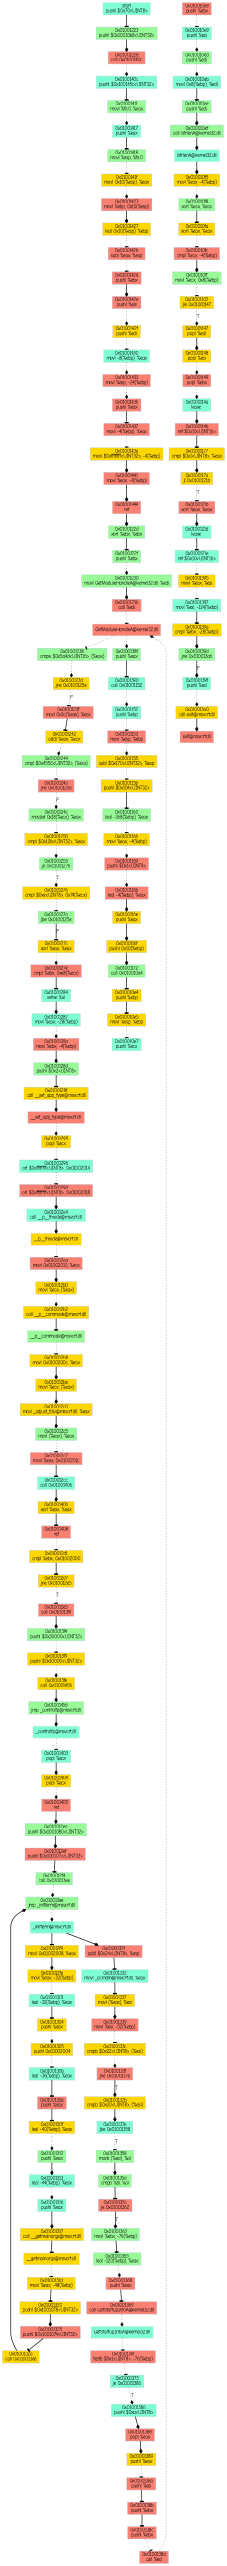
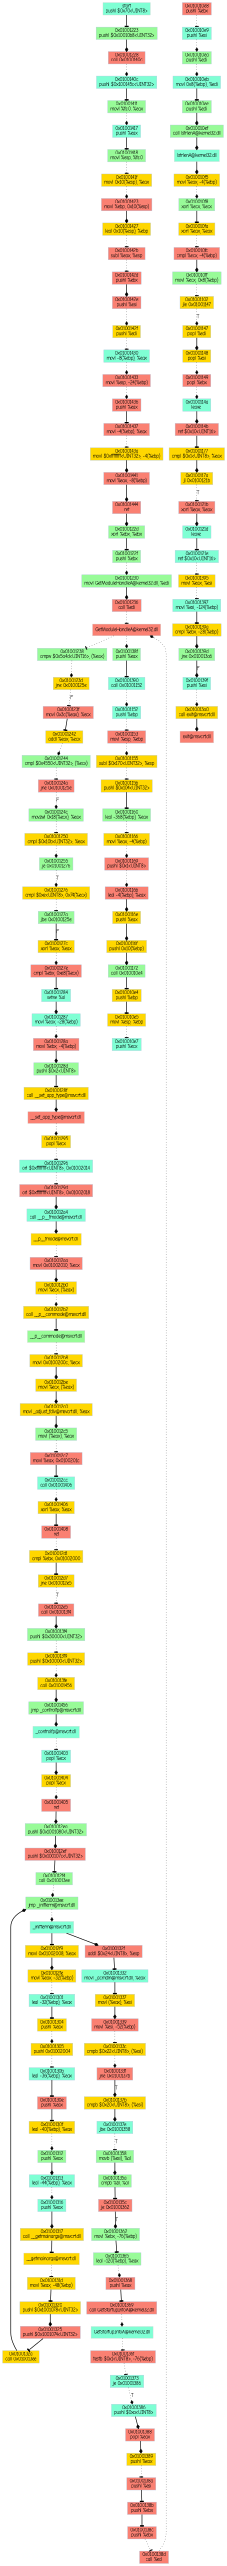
(56, 1493) -> (56, 1493)
